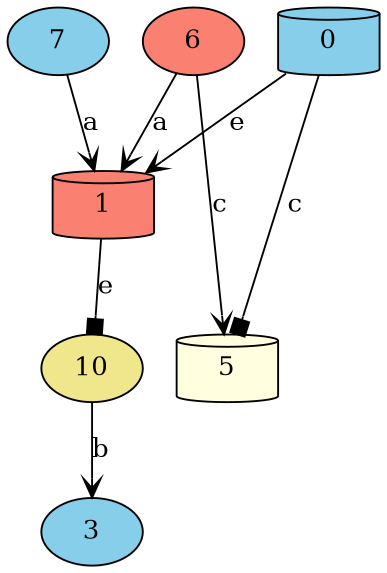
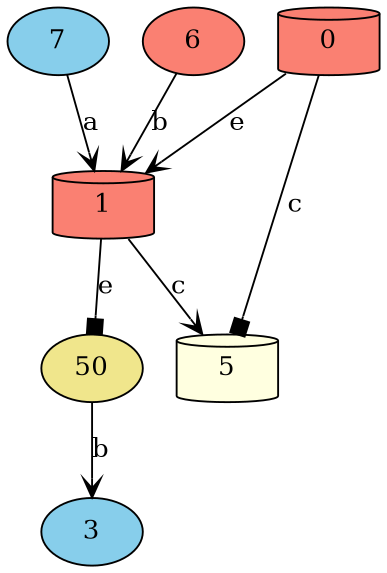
(329, 41) -> (329, 41)
(161, 123) -> (161, 123)
(209, 195) -> (159, 279)
(92, 368) -> (92, 368)
